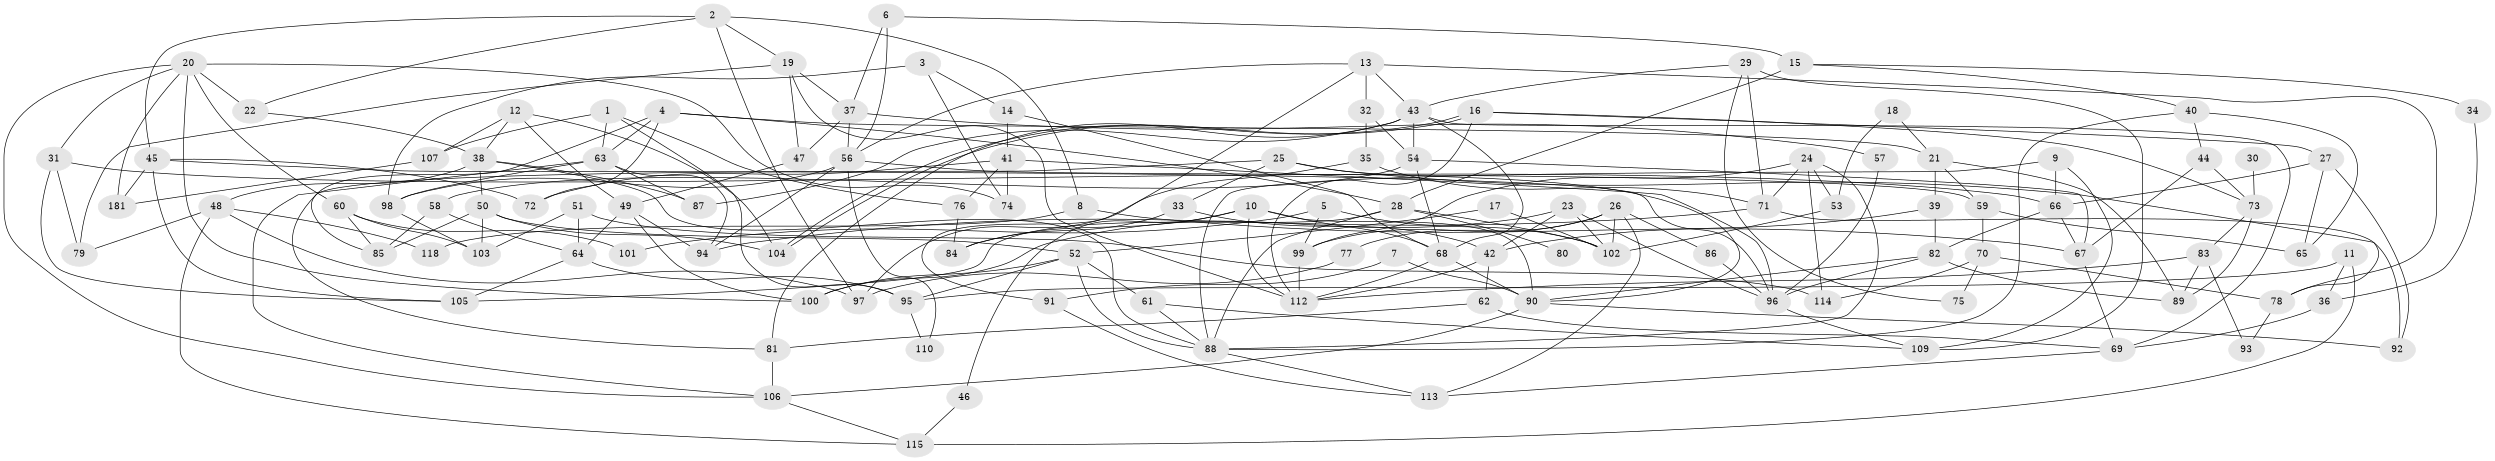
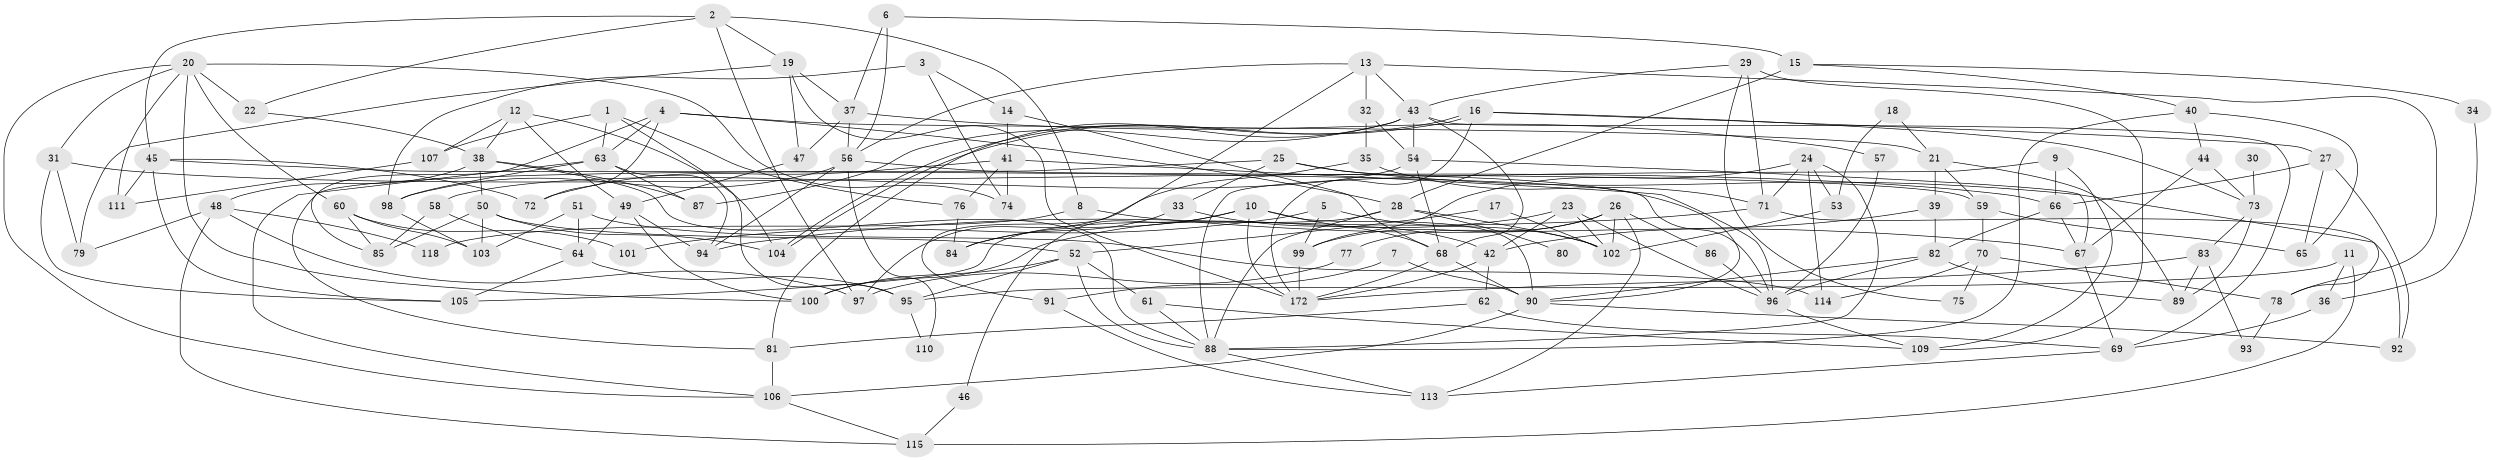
(117, 207) -> (117, 207)
(1299, 302) -> (1299, 302)
